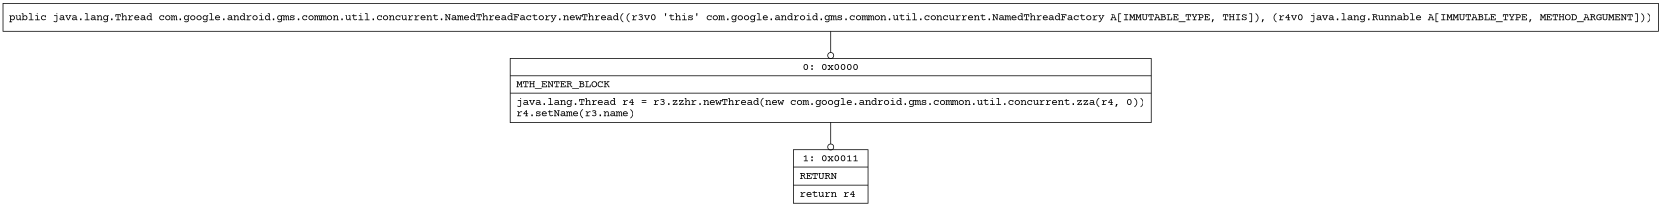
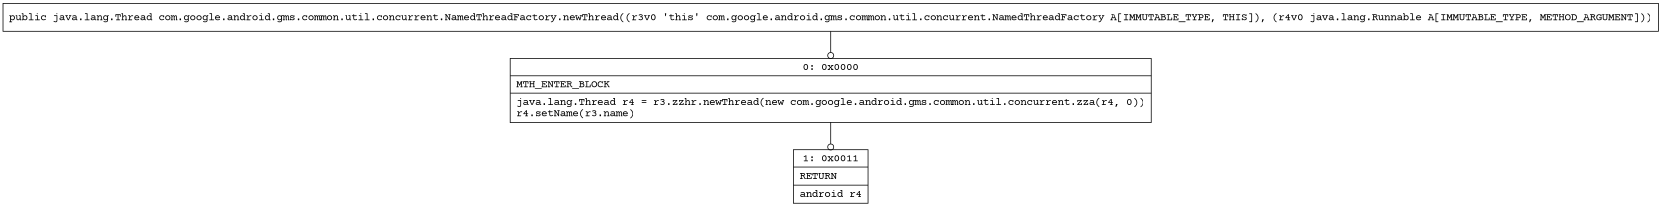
(828, 194) -> (831, 194)
